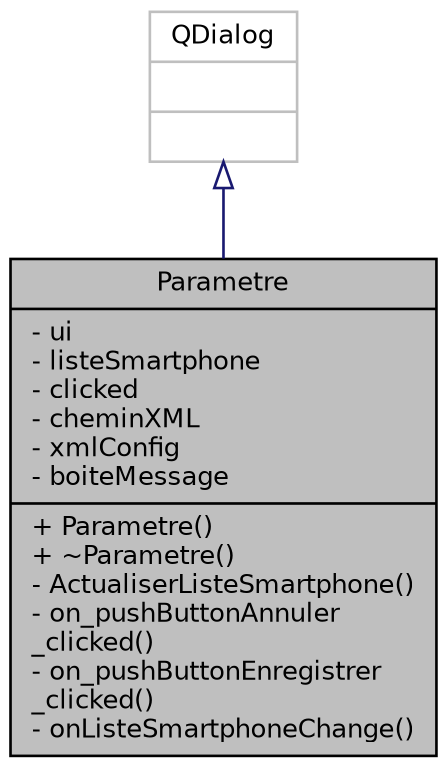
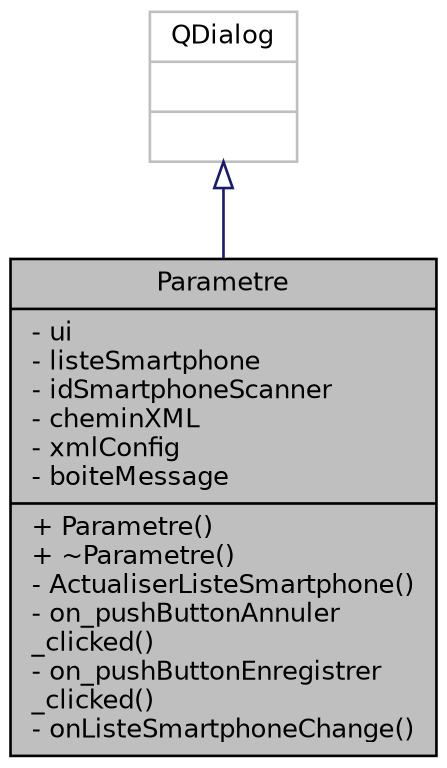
(85, 390) -> (183, 390)
